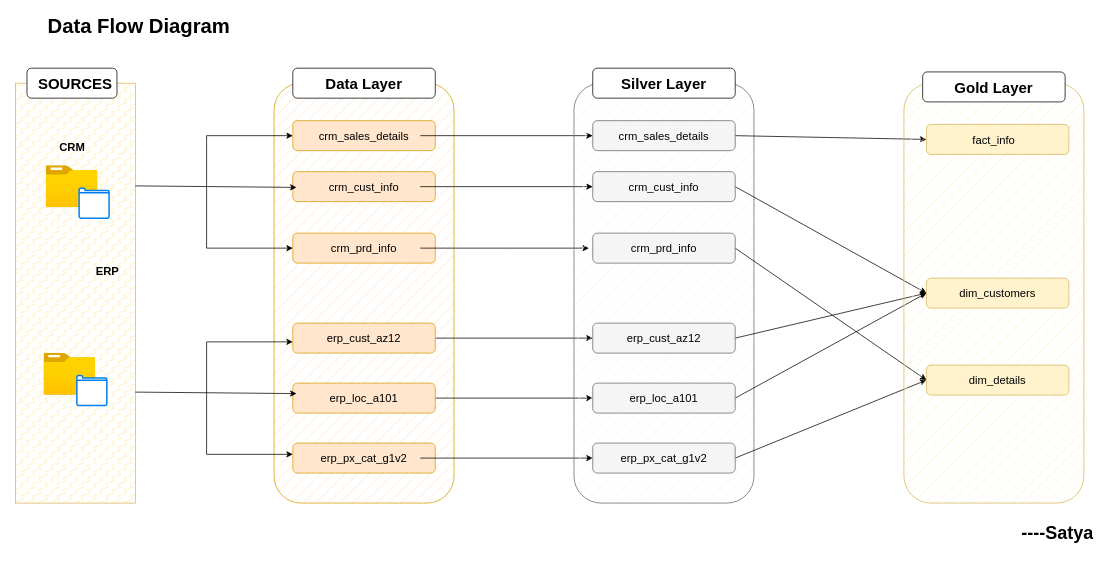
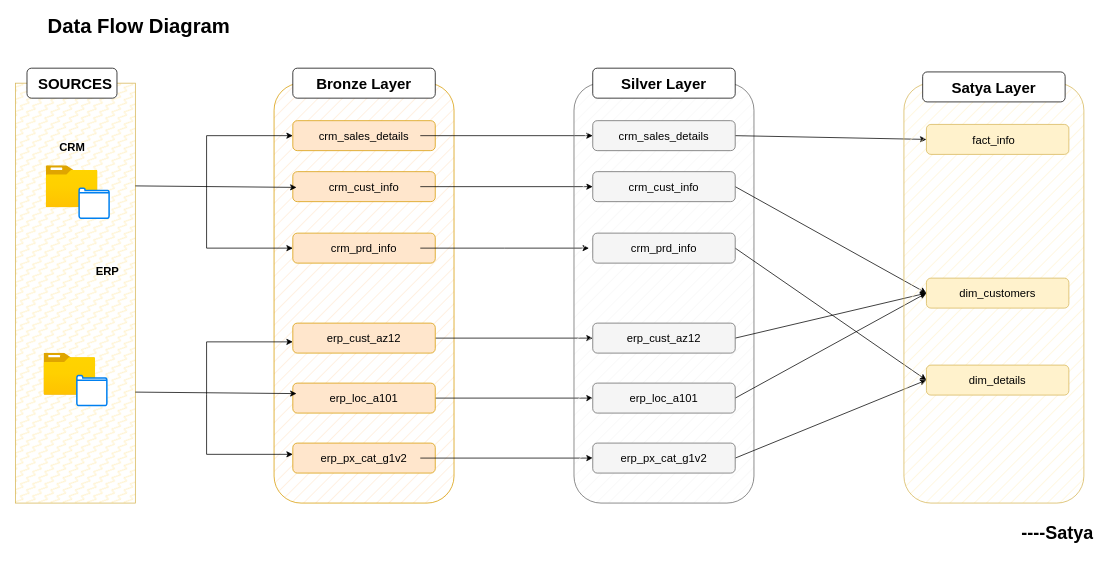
(364, 83) -> (364, 83)
(994, 87) -> (994, 87)
